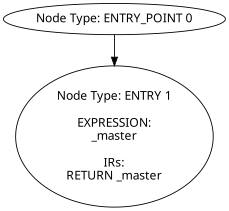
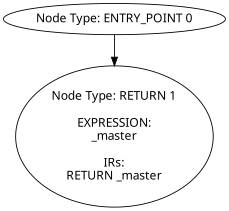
(114, 136) -> (114, 136)
